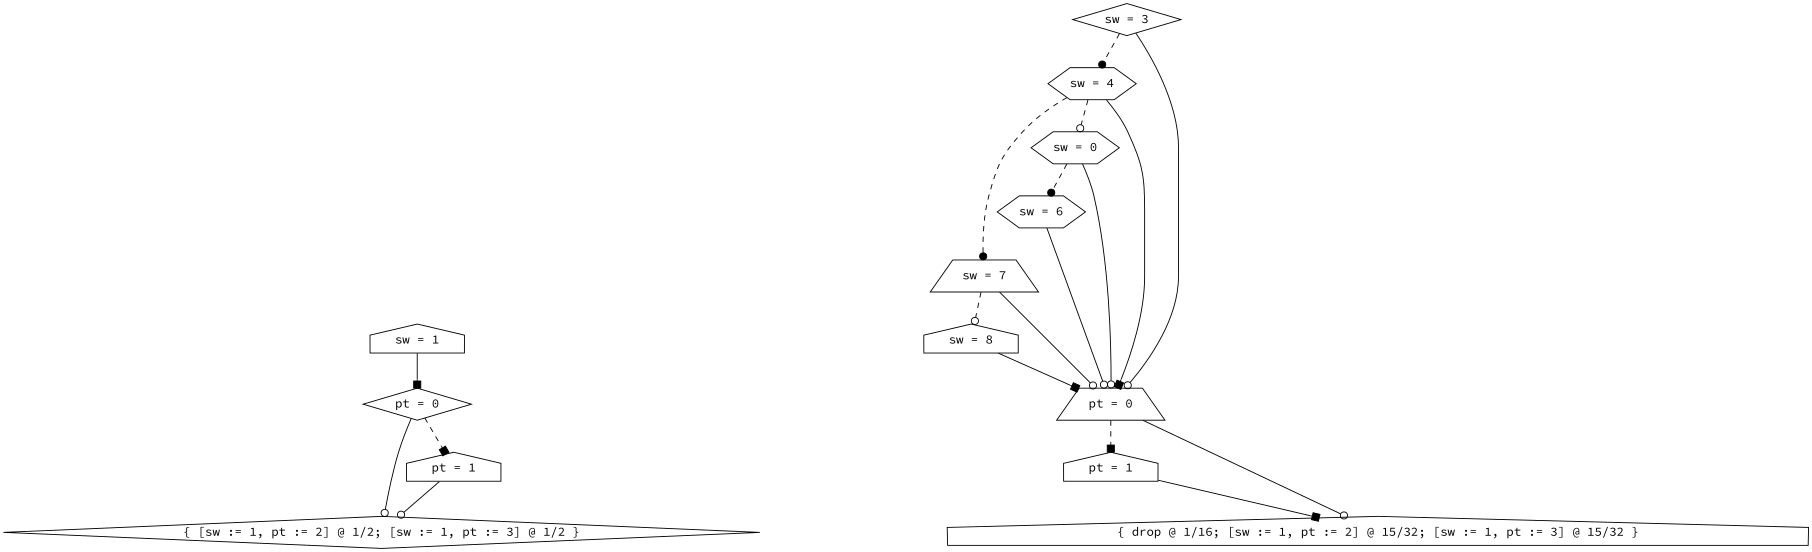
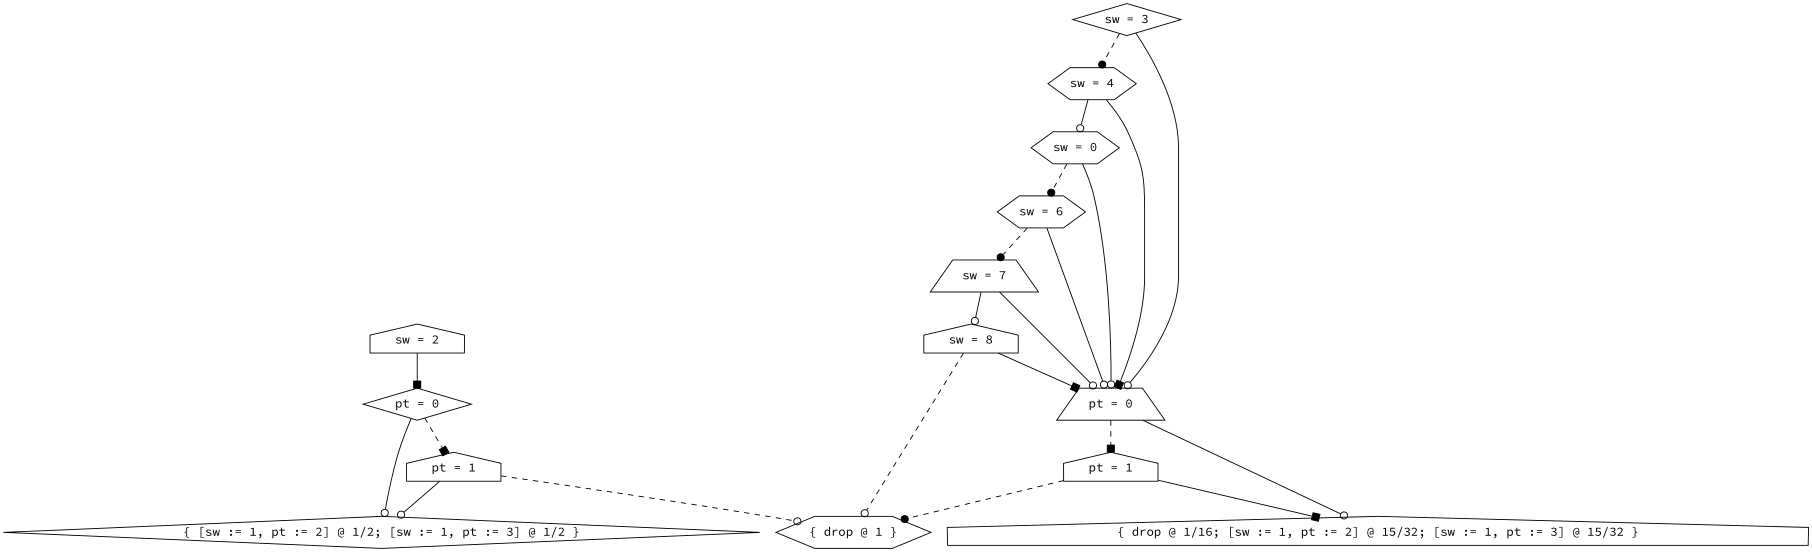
(1085, 112) -> (1085, 112)
(1001, 162) -> (1015, 241)
(978, 305) -> (978, 305)
(417, 340) -> (417, 340)
none -> (853, 532)
